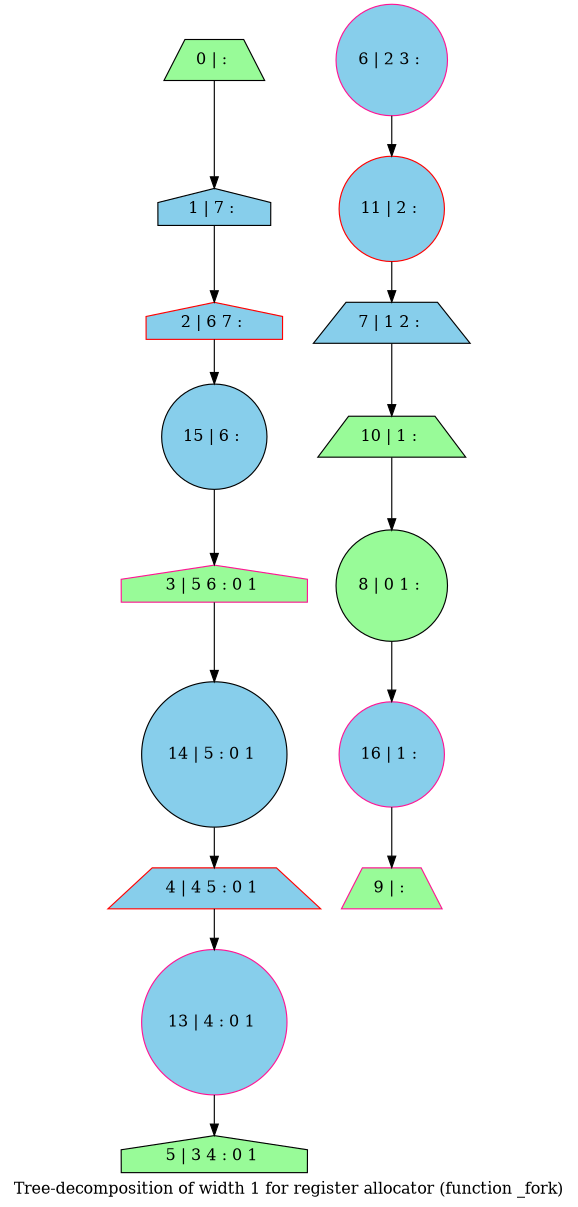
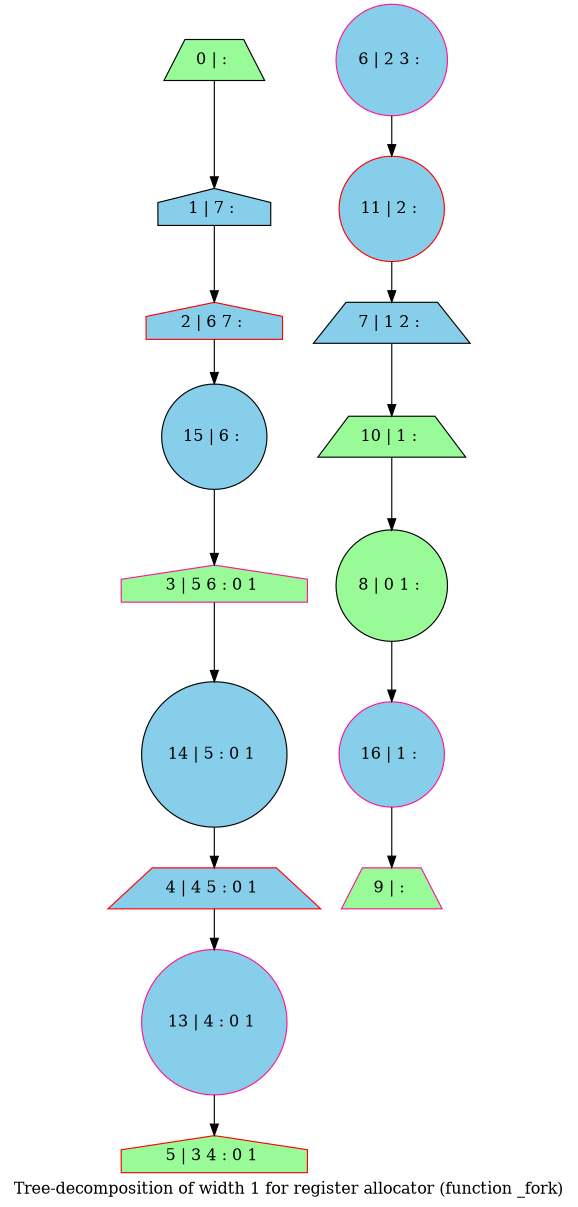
(214, 1156) -> (214, 1156)
